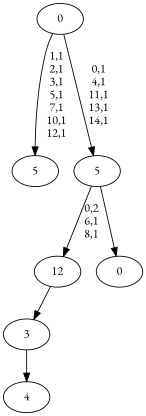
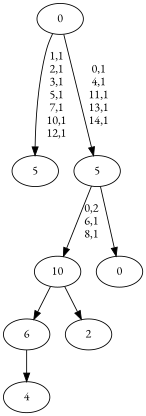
(58, 272) -> (58, 272)
(27, 334) -> (27, 334)
none -> (89, 334)
